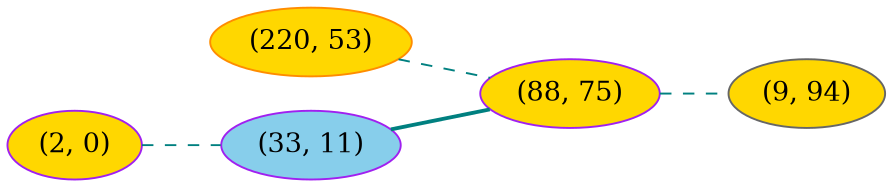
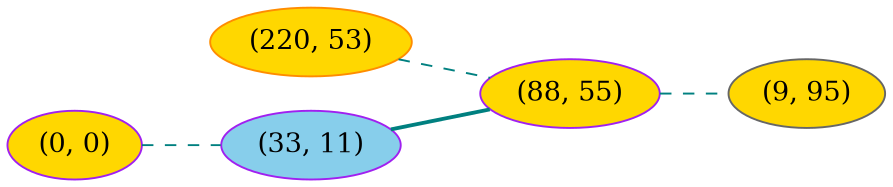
(570, 94) -> (570, 94)
(807, 94) -> (807, 94)
(75, 145) -> (75, 145)
